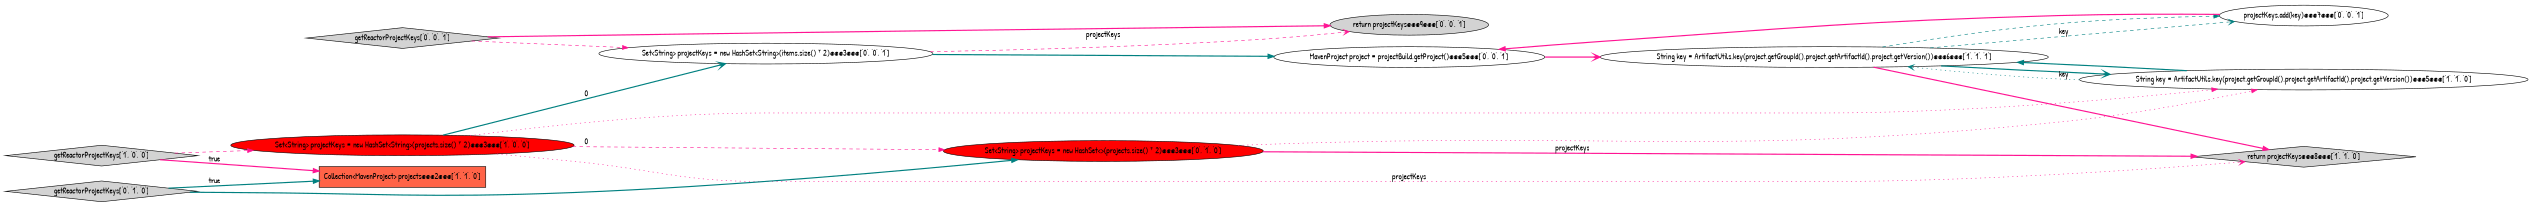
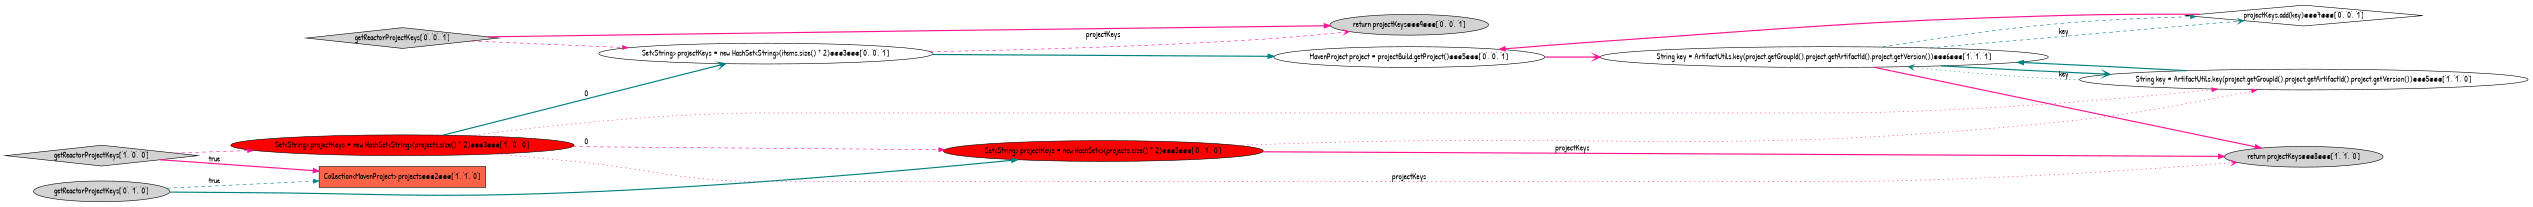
(2304, 16) -> (2304, 16)
(2304, 157) -> (2304, 157)
(241, 185) -> (240, 185)
(102, 191) -> (102, 191)
